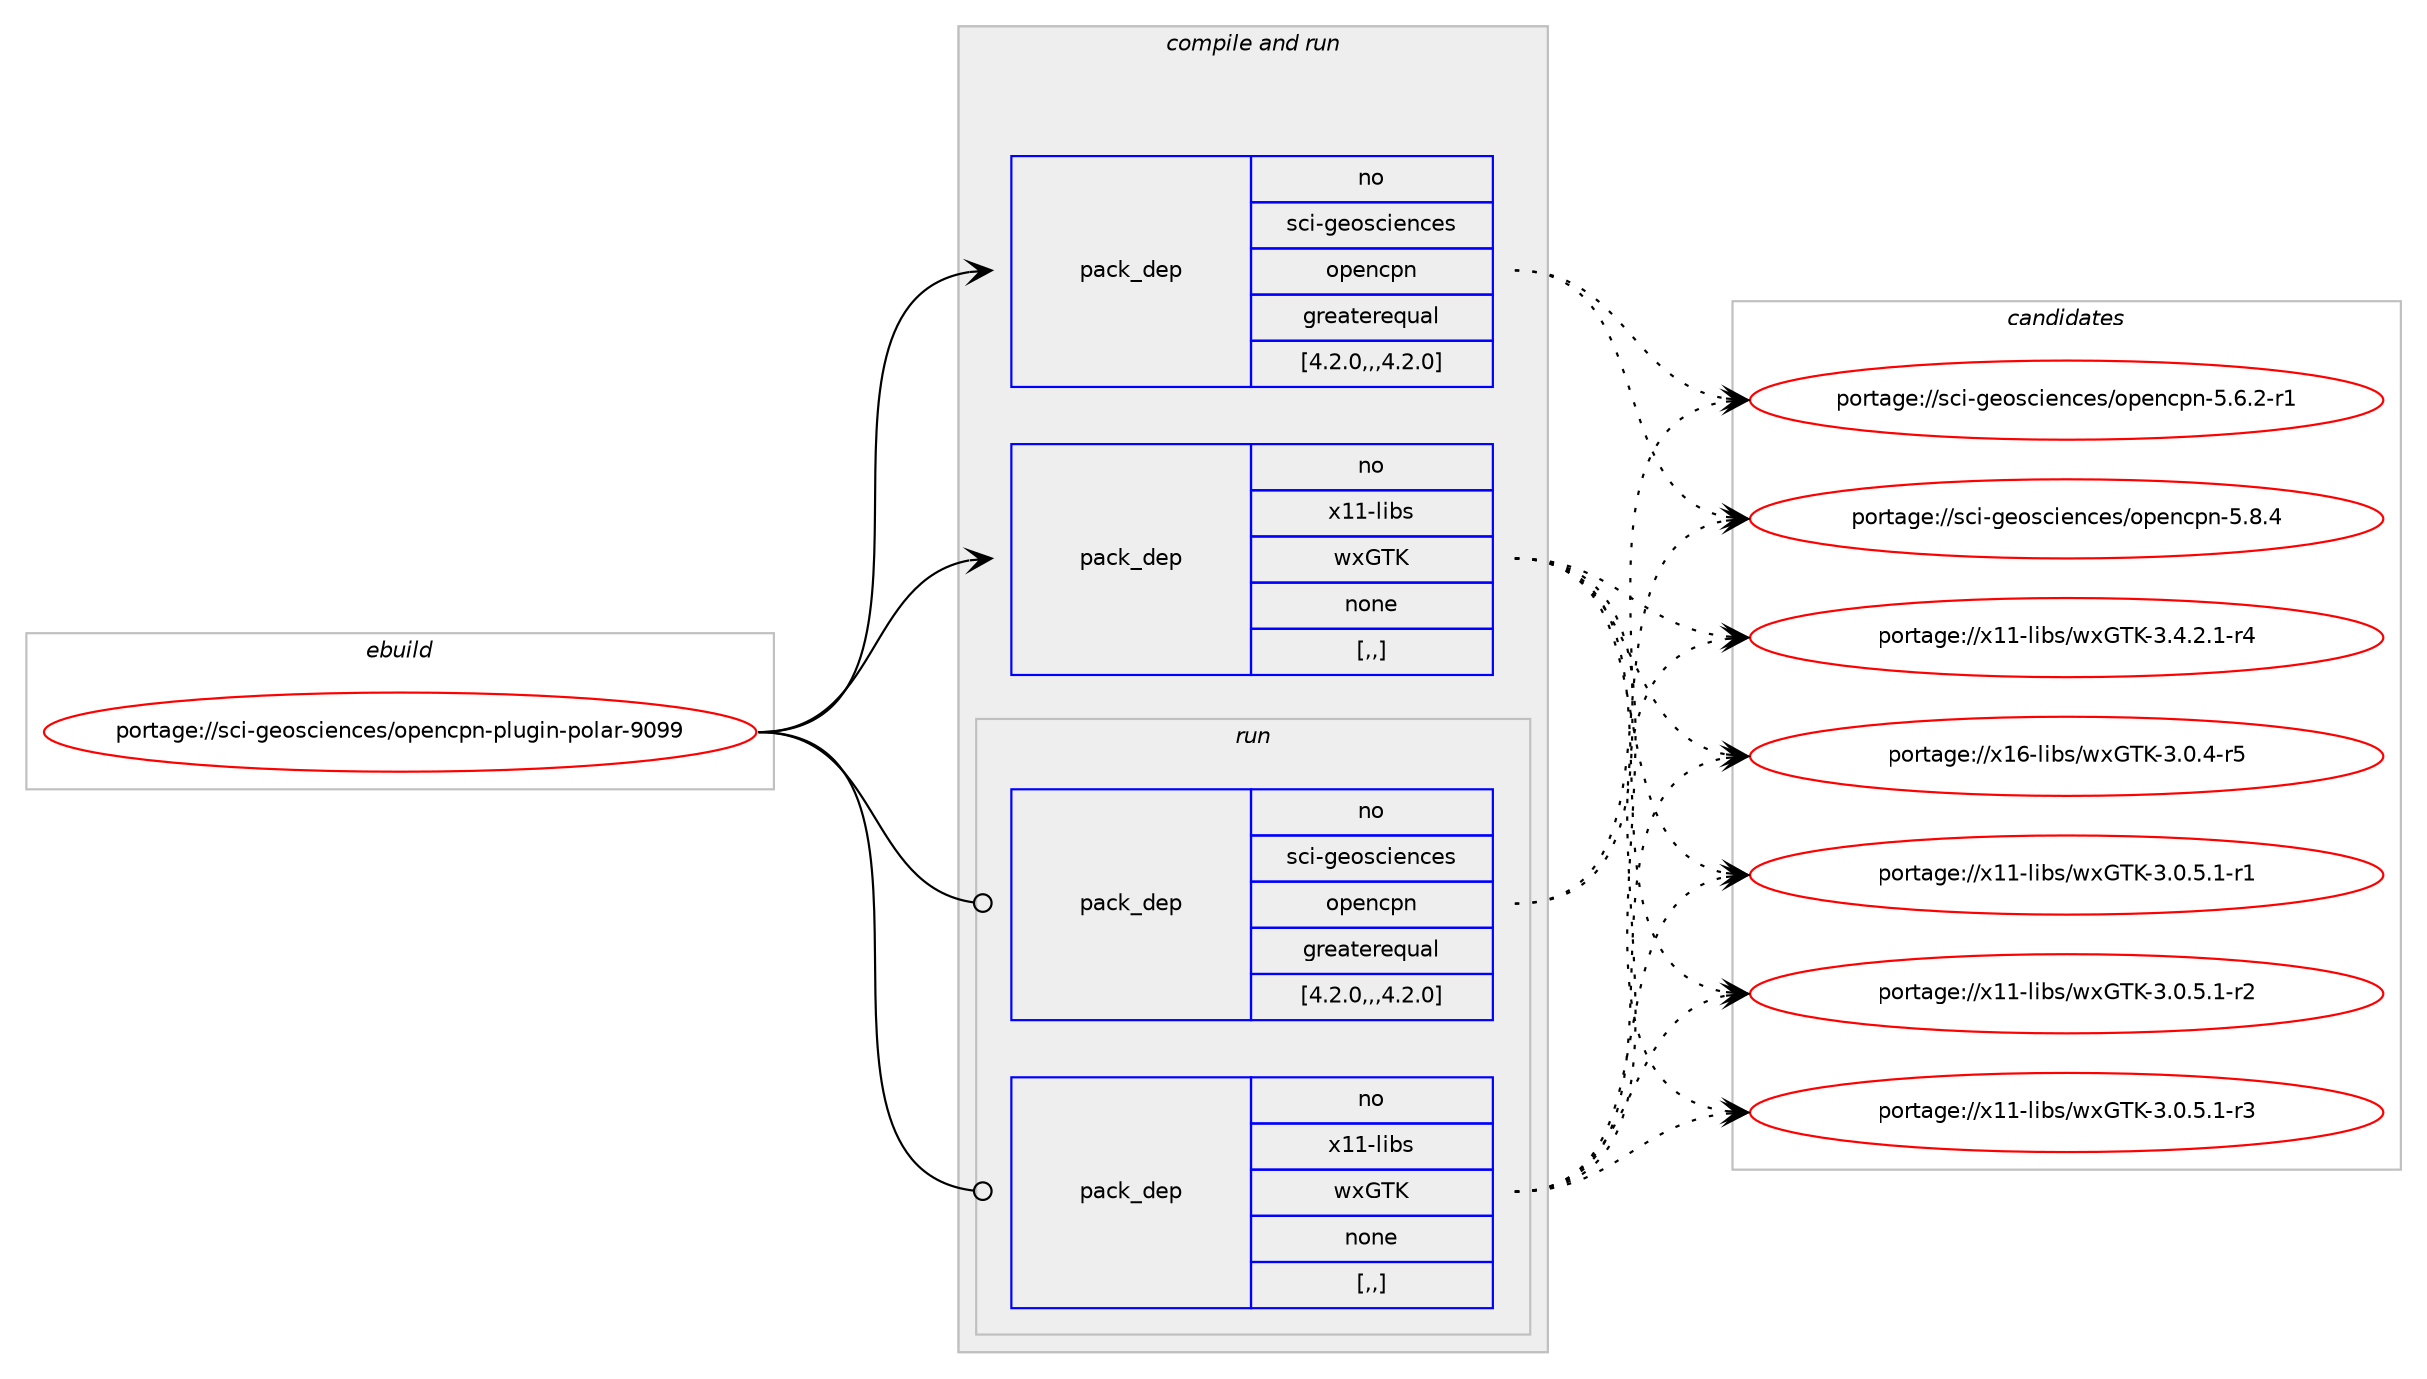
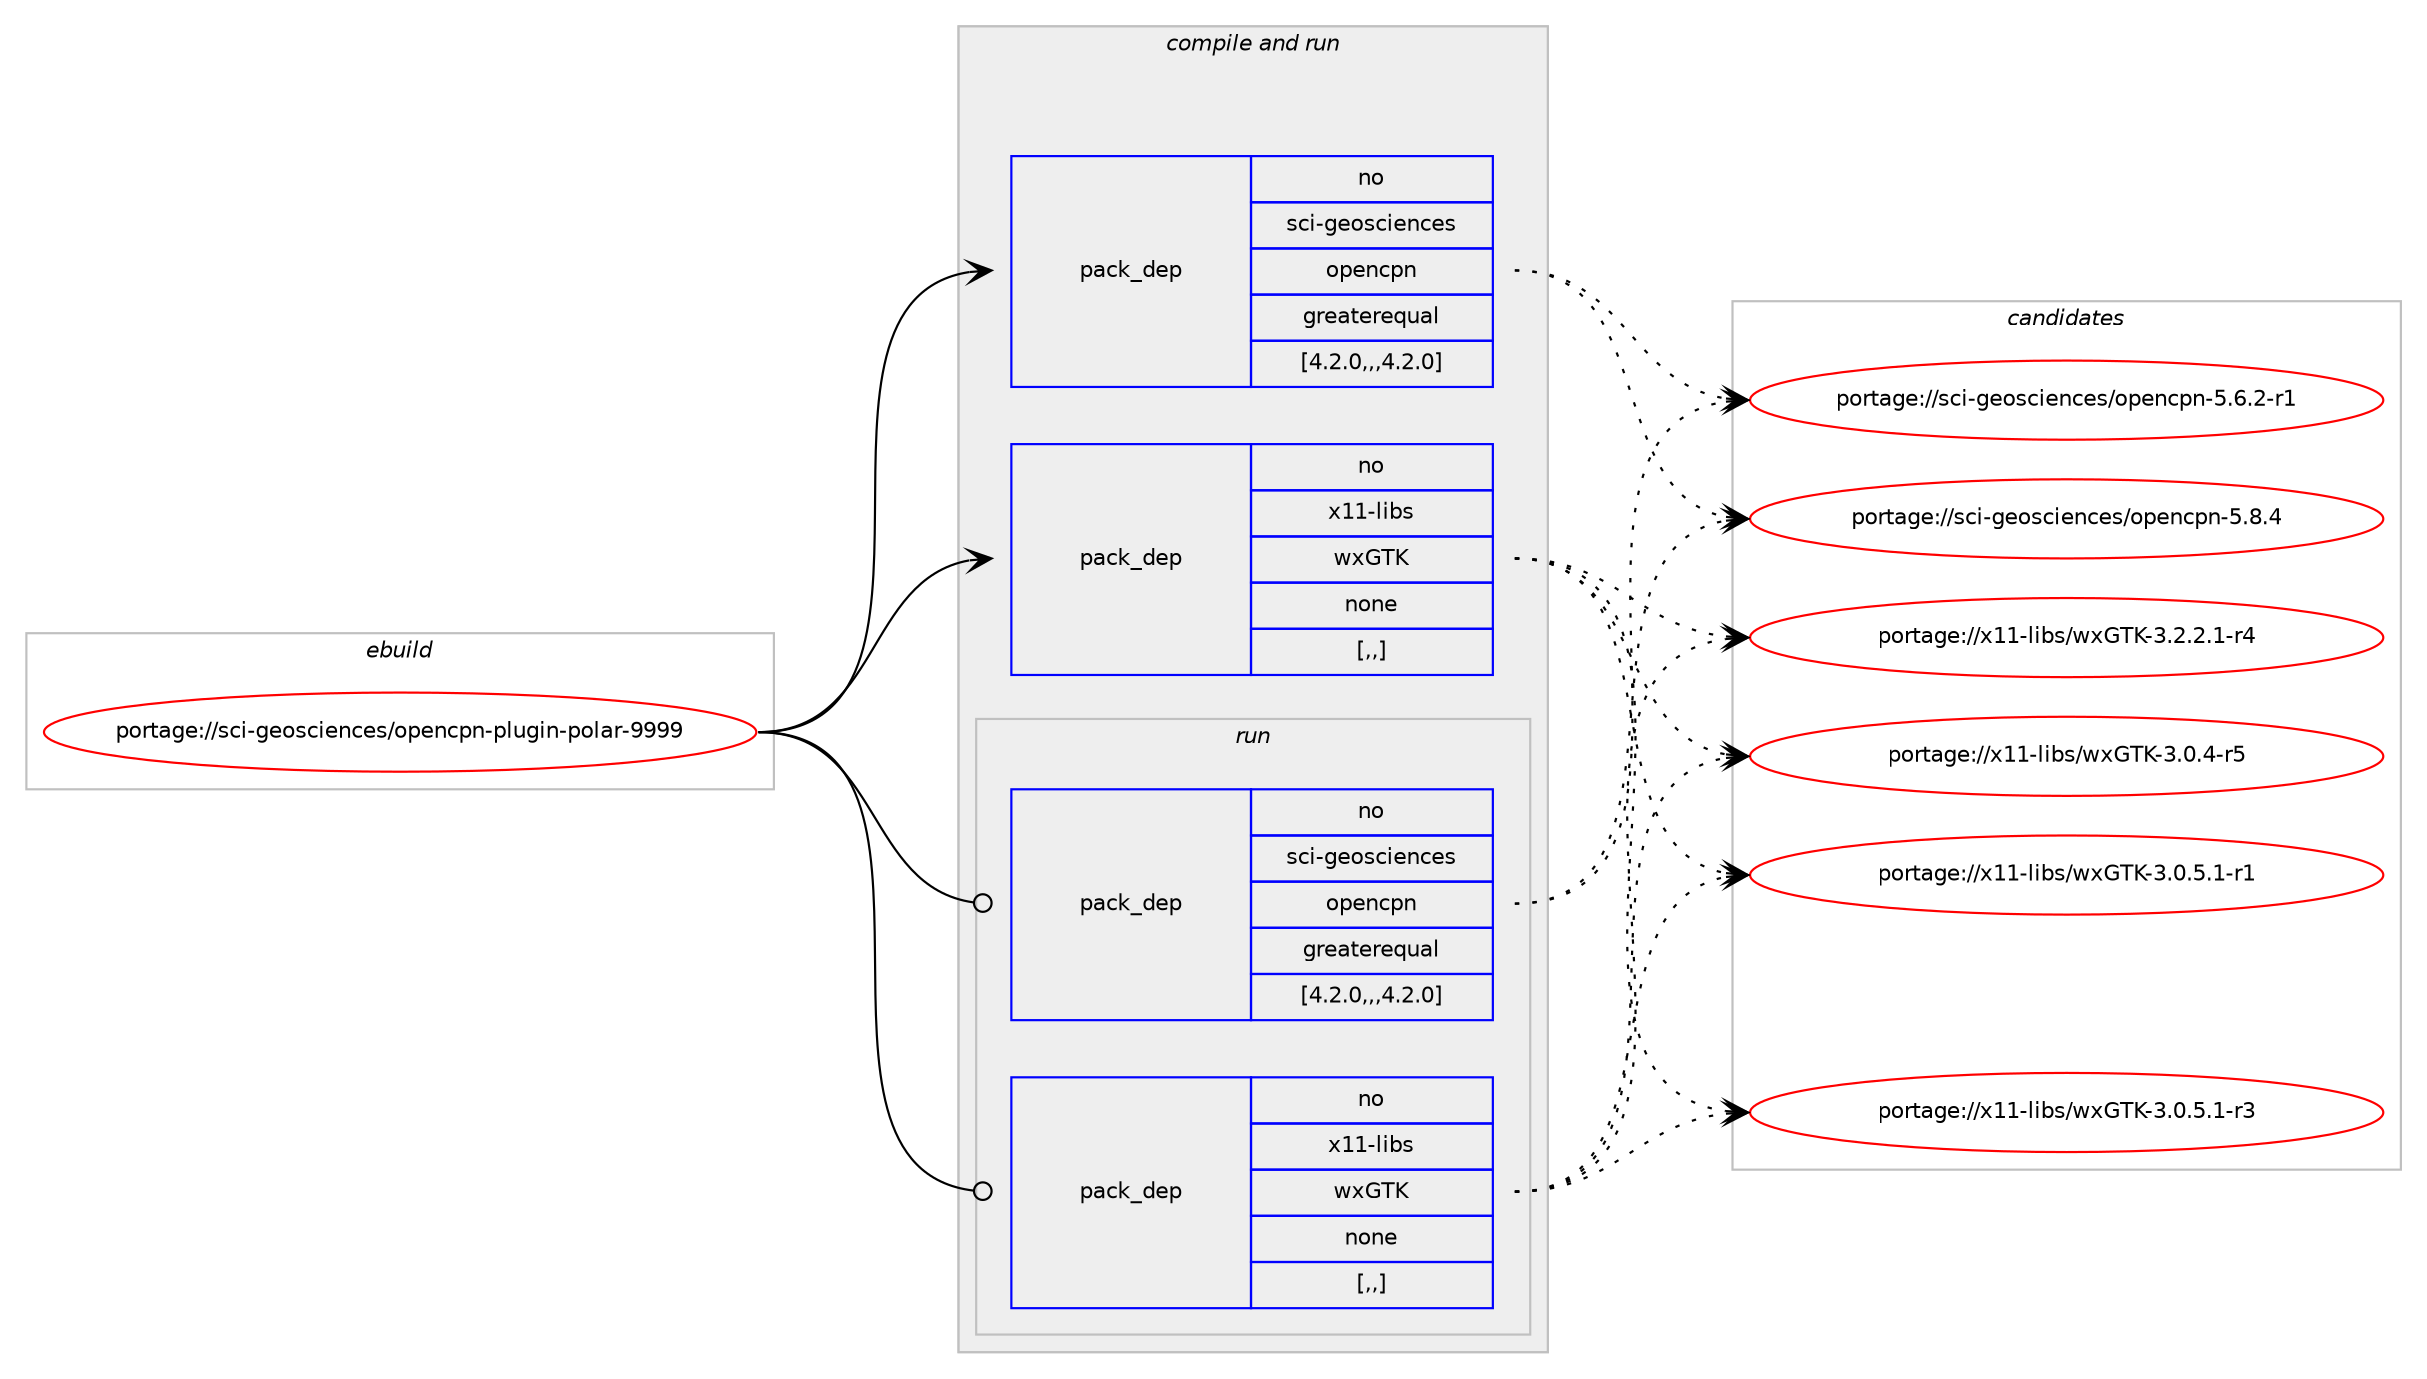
(2067, 638) -> (2067, 638)
(400, 732) -> (400, 732)
(2067, 756) -> (2067, 756)
(2067, 994) -> none
